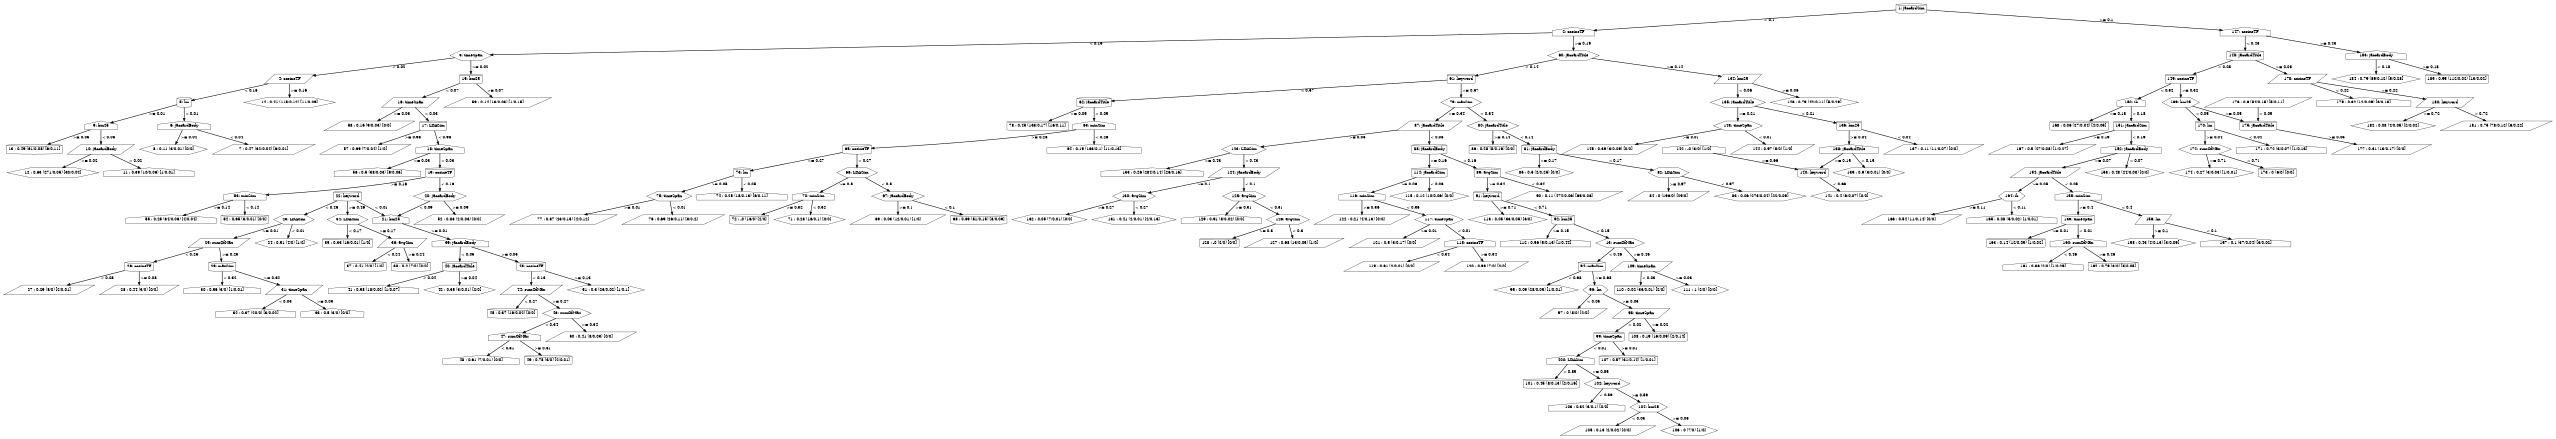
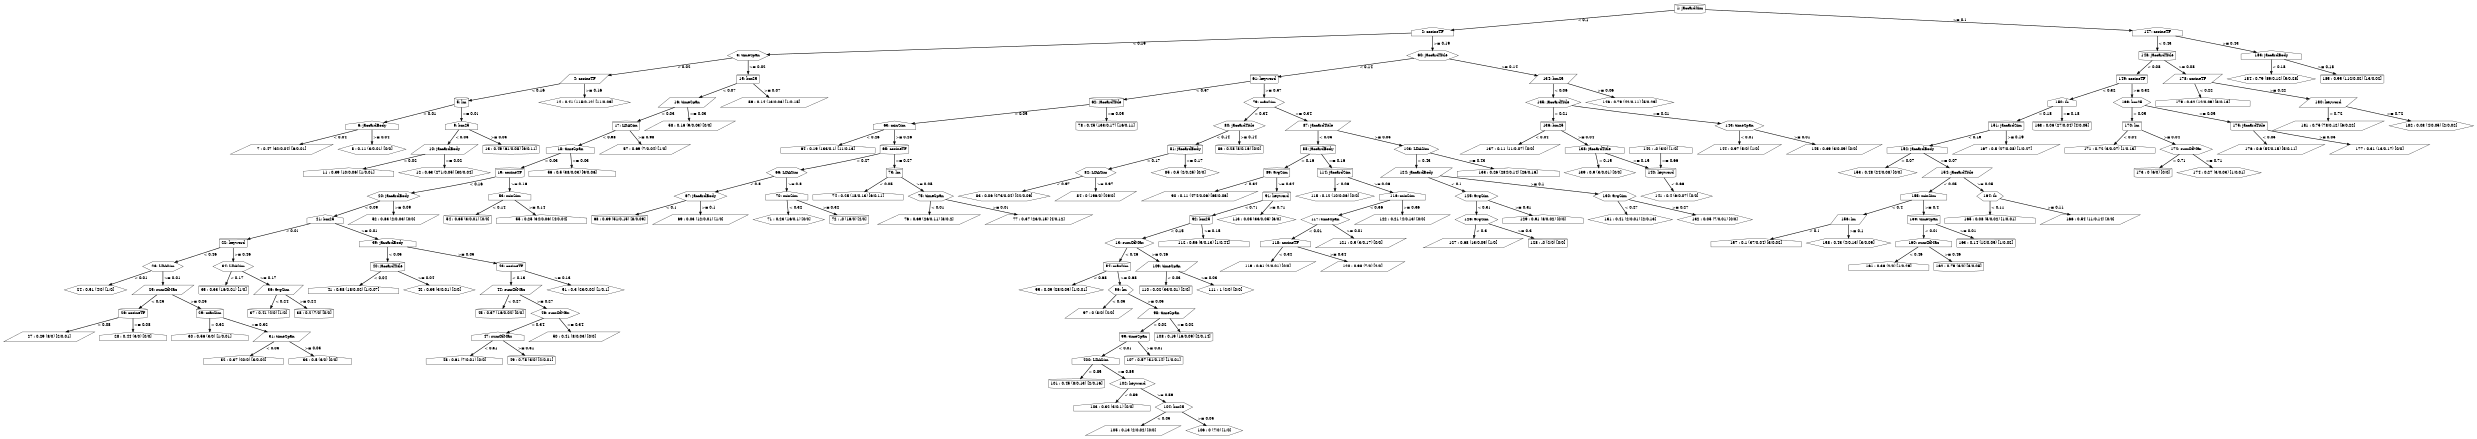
(2258, 113) -> (2259, 137)
(369, 208) -> (280, 231)
(139, 290) -> (133, 337)
